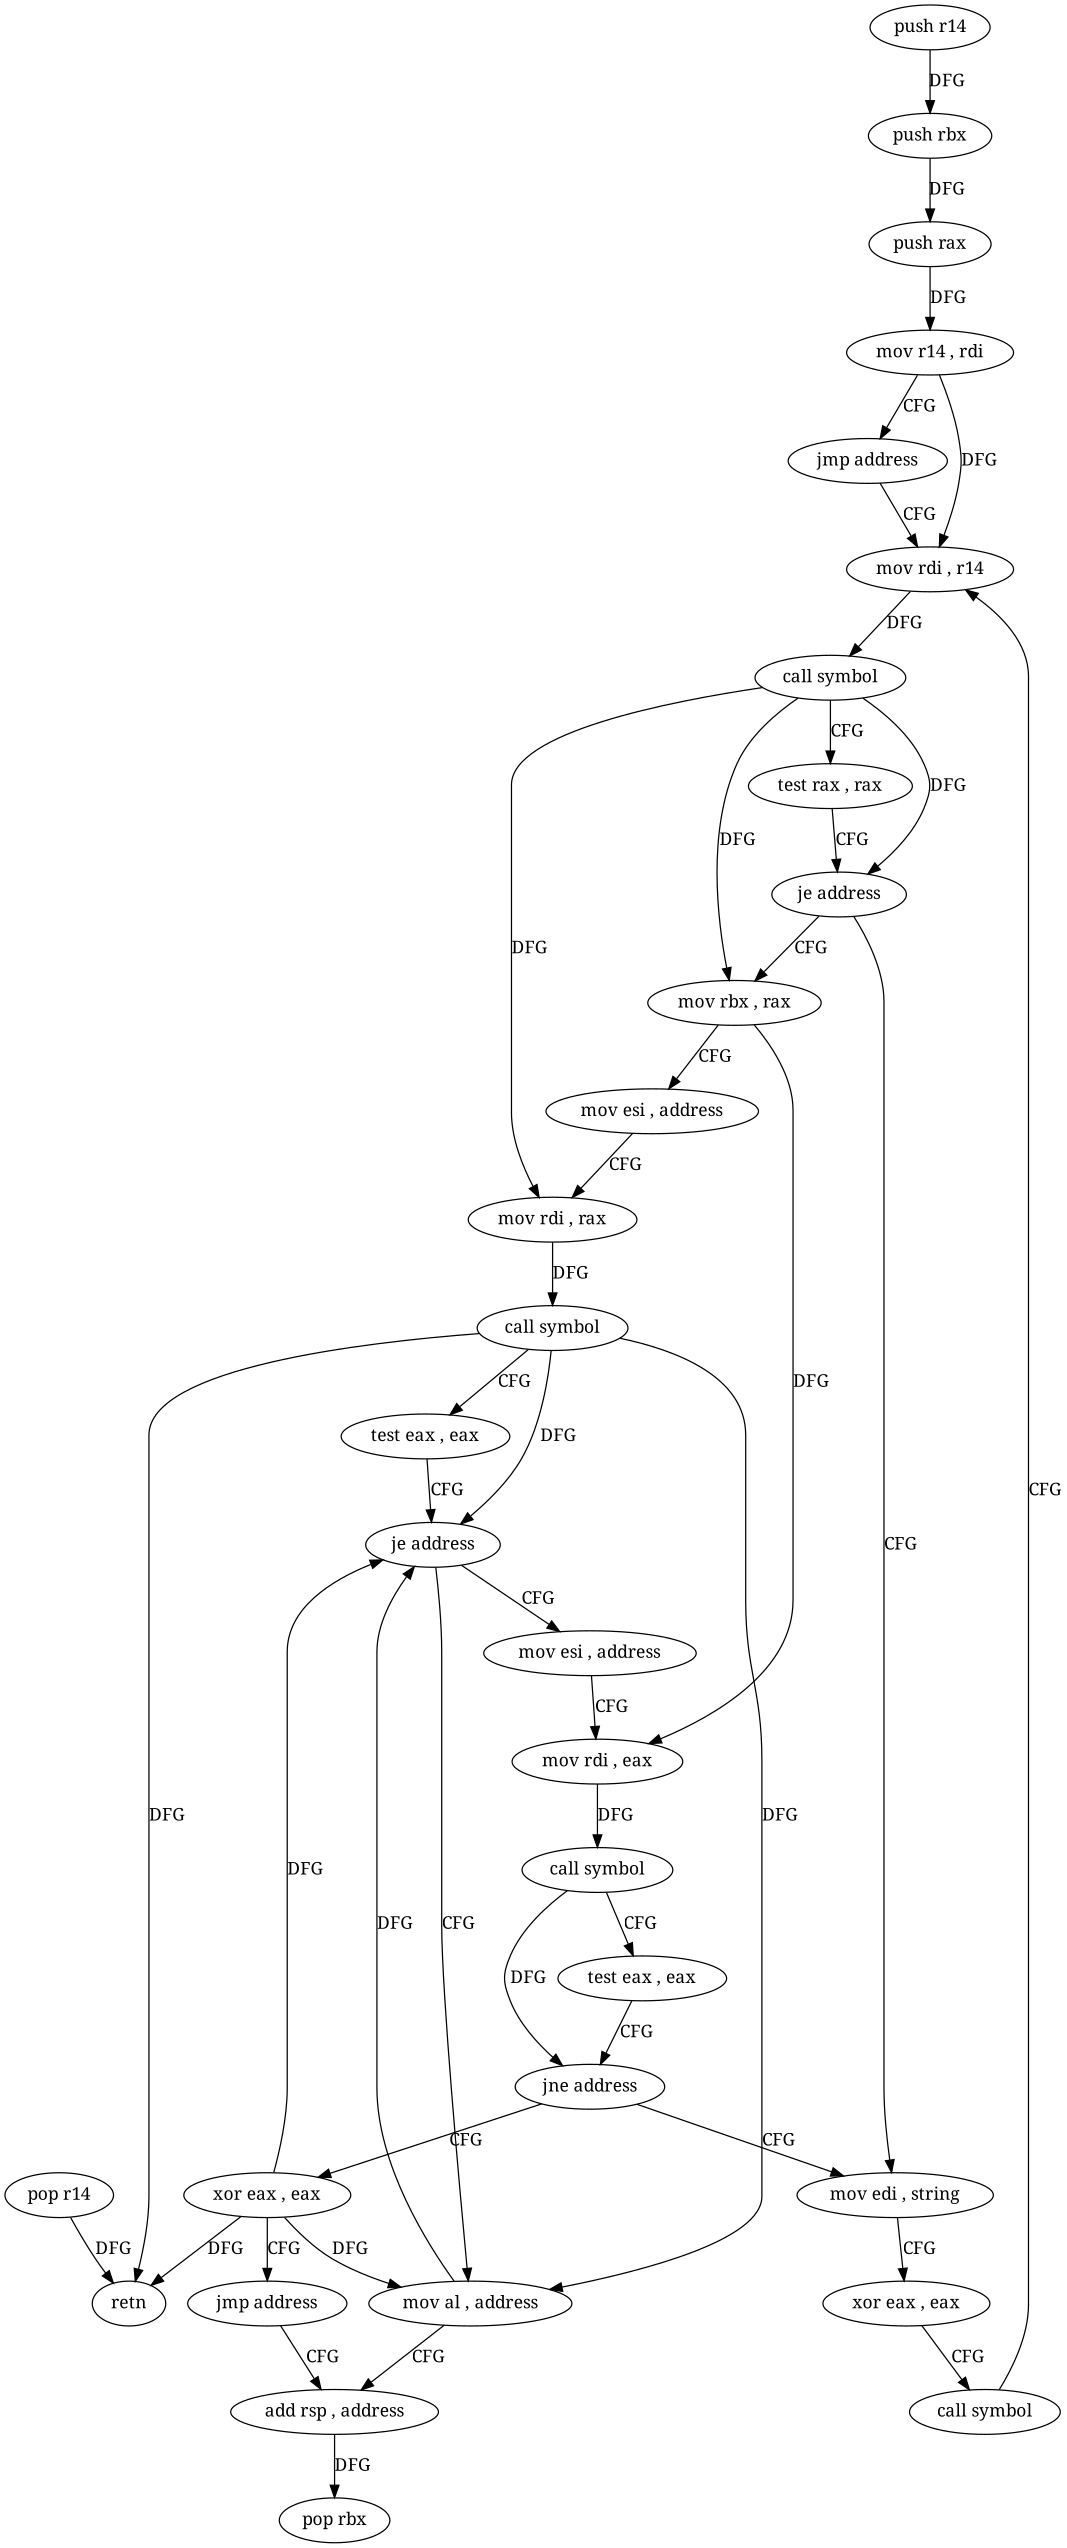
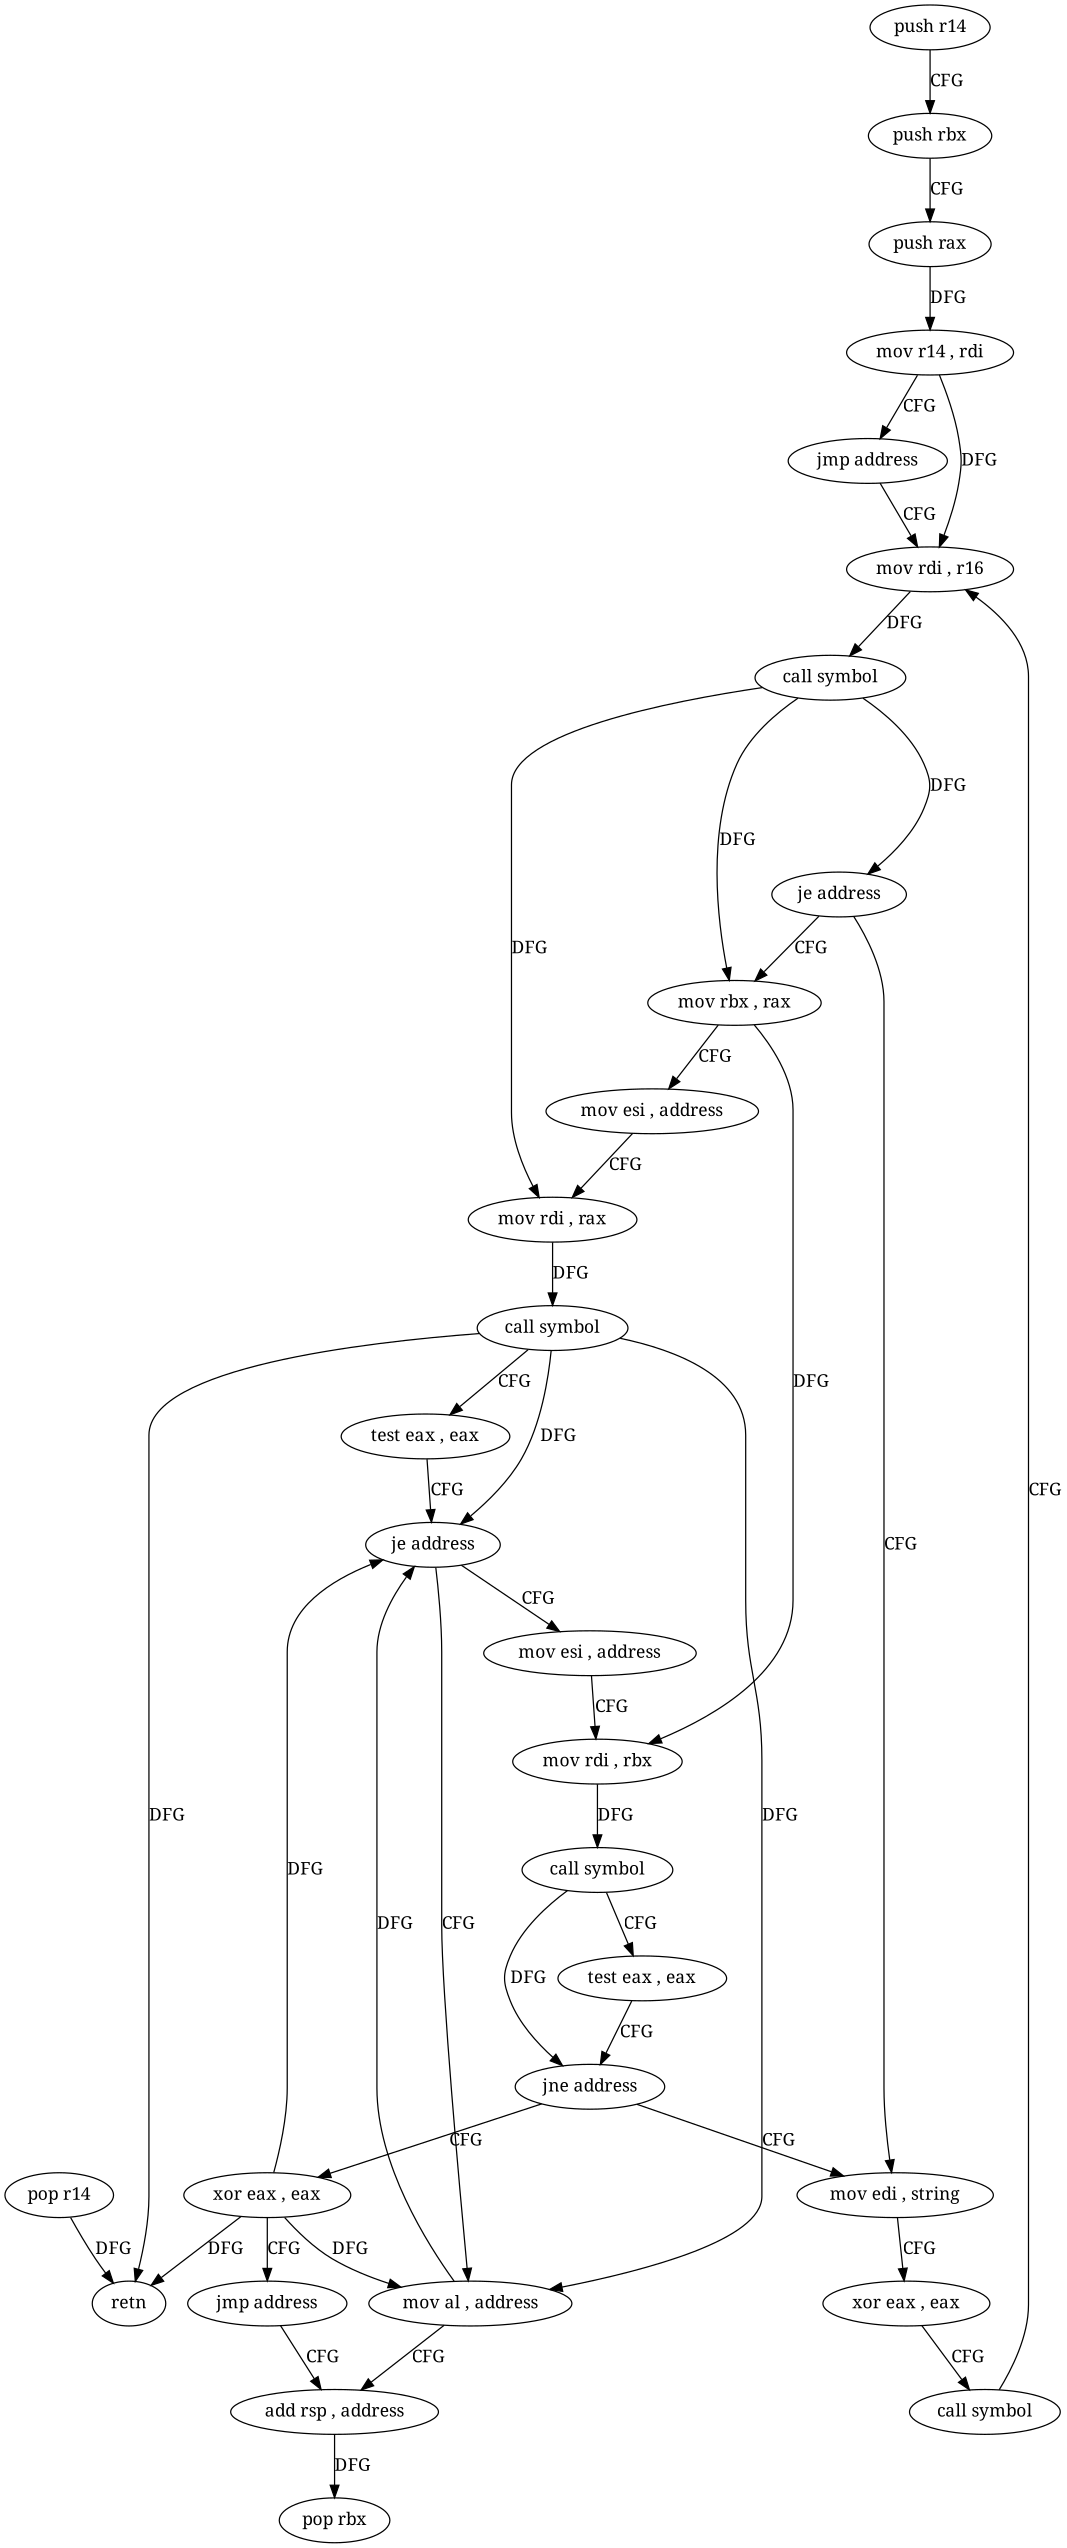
(947, 82) -> (947, 82)
(947, 190) -> (947, 190)
(930, 569) -> (930, 569)
(830, 786) -> none
(597, 1762) -> (597, 1762)
